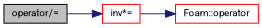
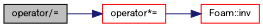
(121, 14) -> (134, 14)
(217, 14) -> (230, 14)
